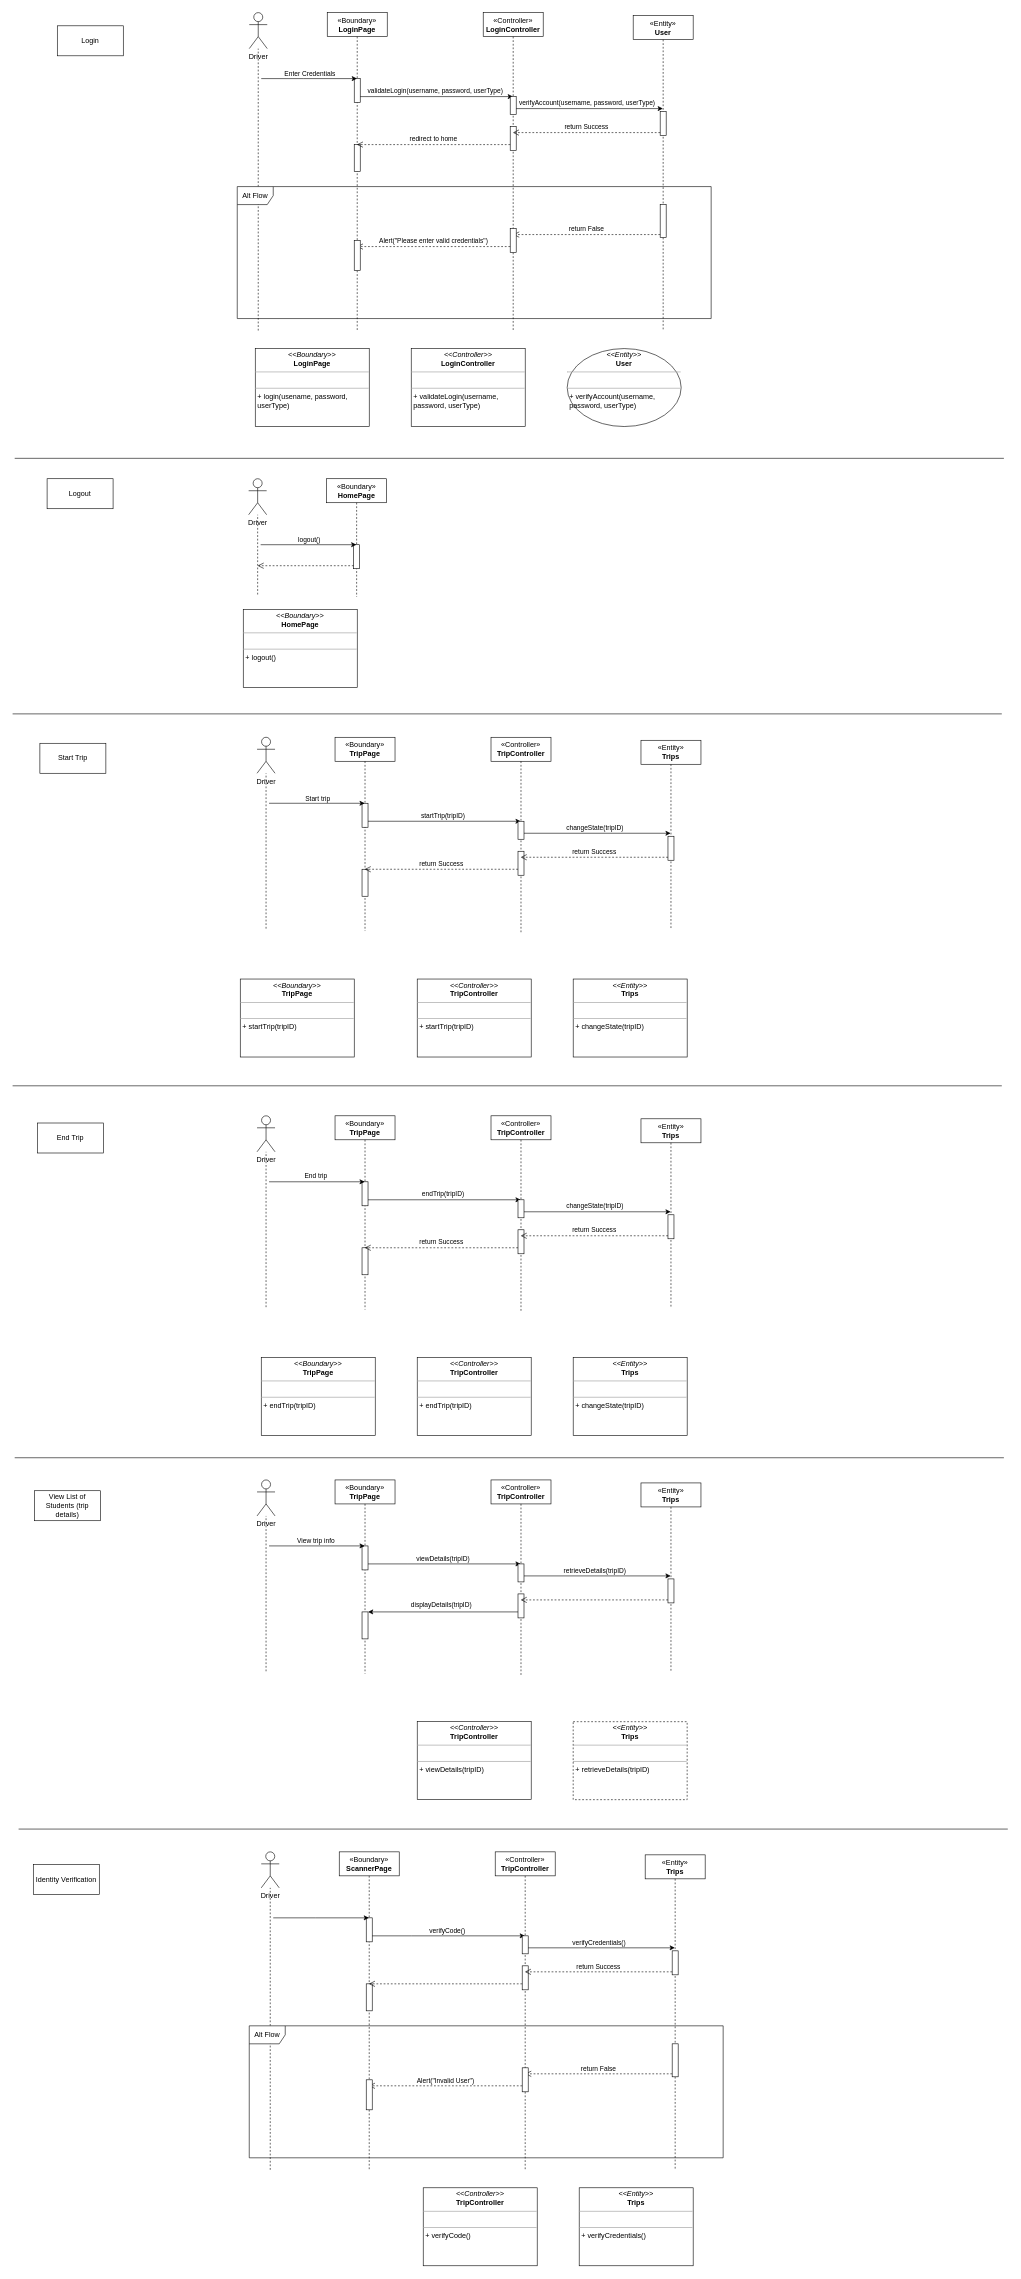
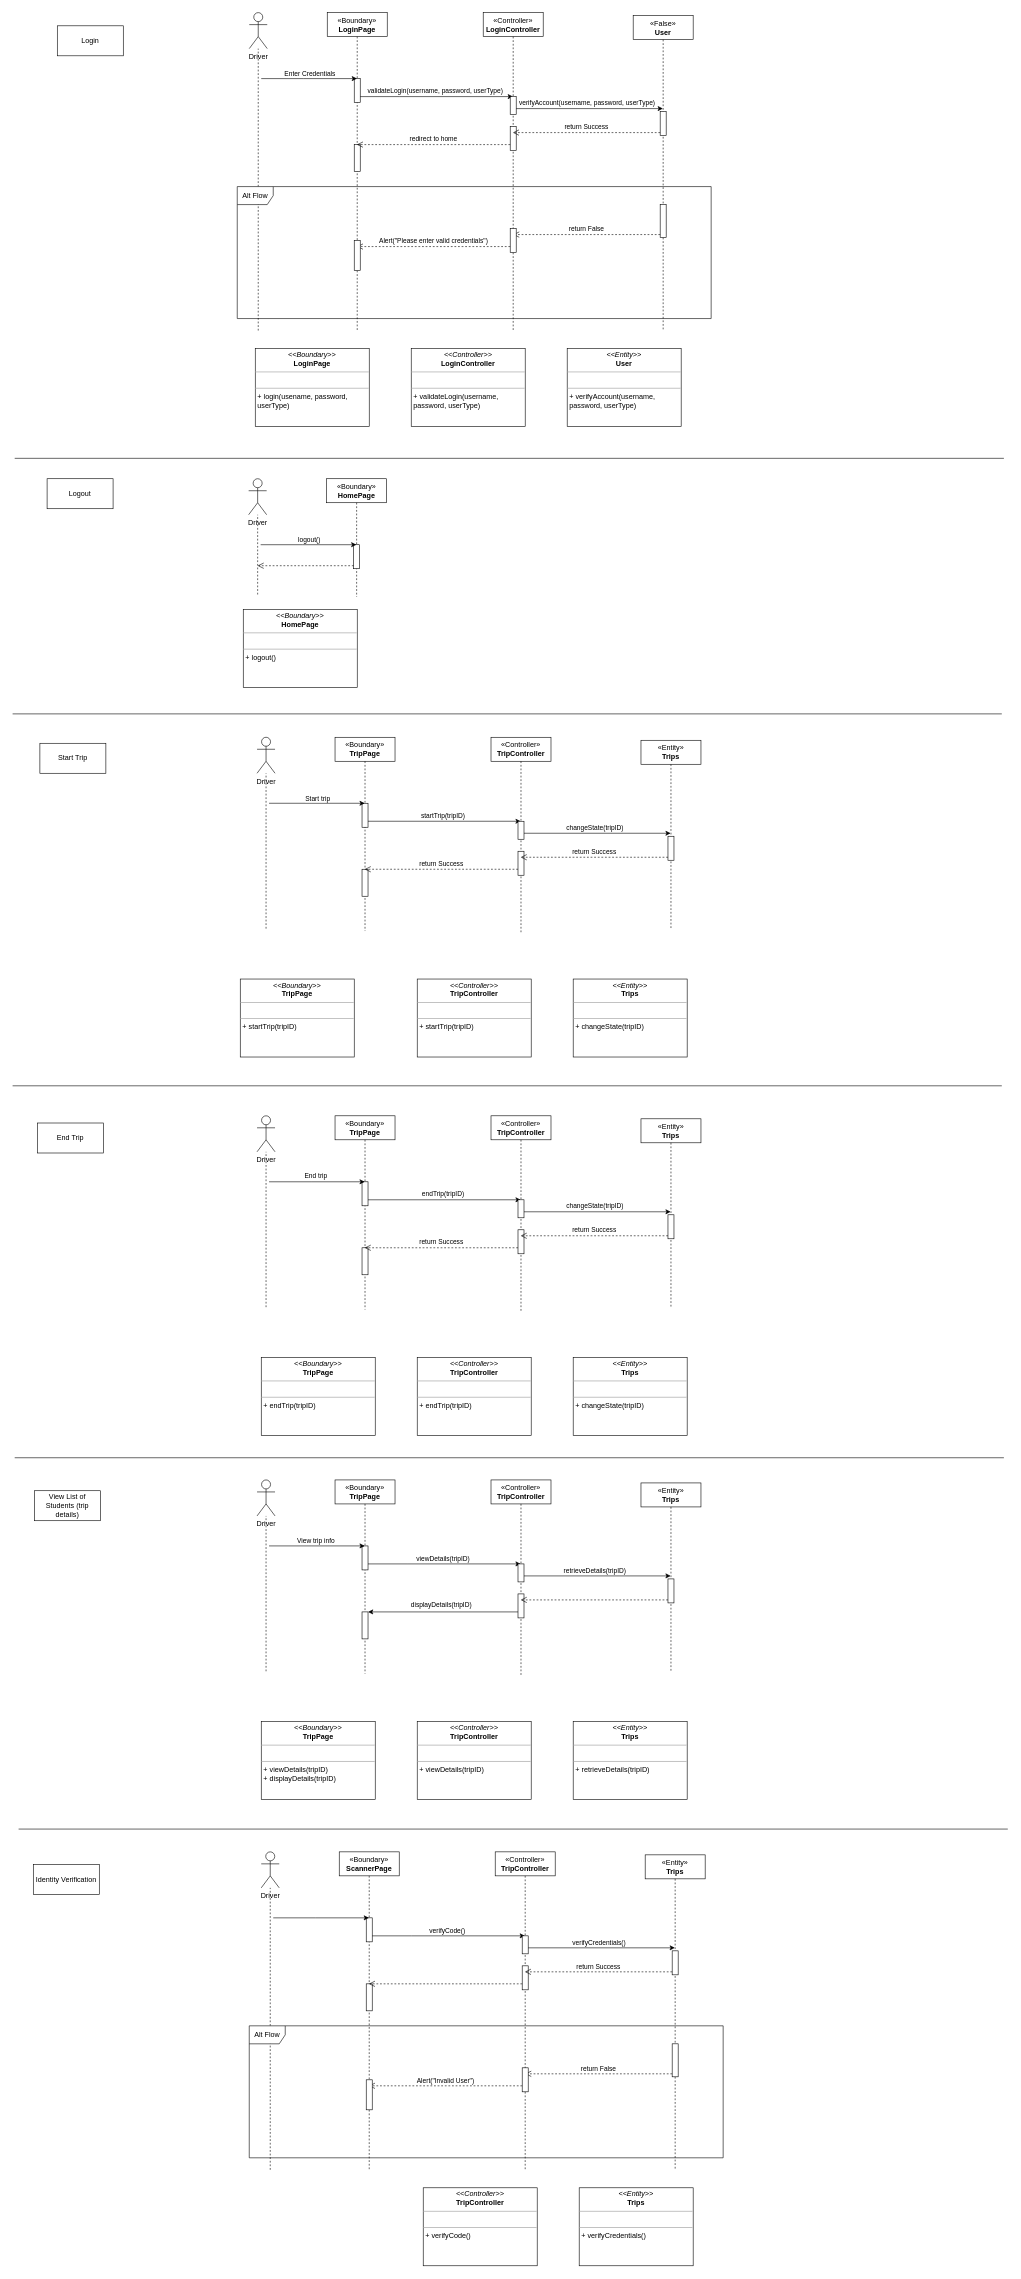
(663, 27) -> (663, 27)
(624, 387) -> (624, 387)
none -> (318, 1761)
(630, 1761) -> (630, 1761)
